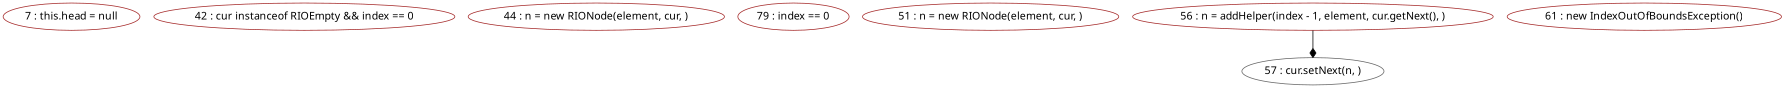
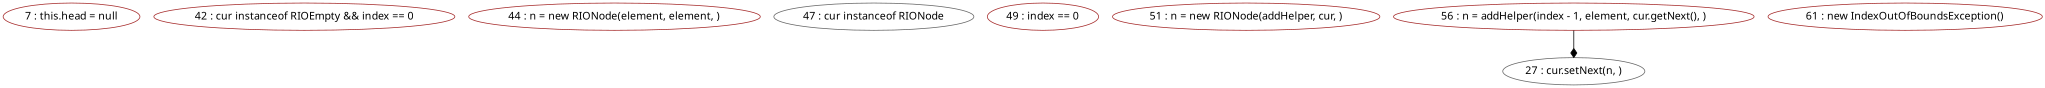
(596, 17) -> (615, 17)
(793, 17) -> (1043, 17)
none -> (874, 17)
(991, 17) -> (1246, 17)
(1313, 71) -> (1574, 71)
